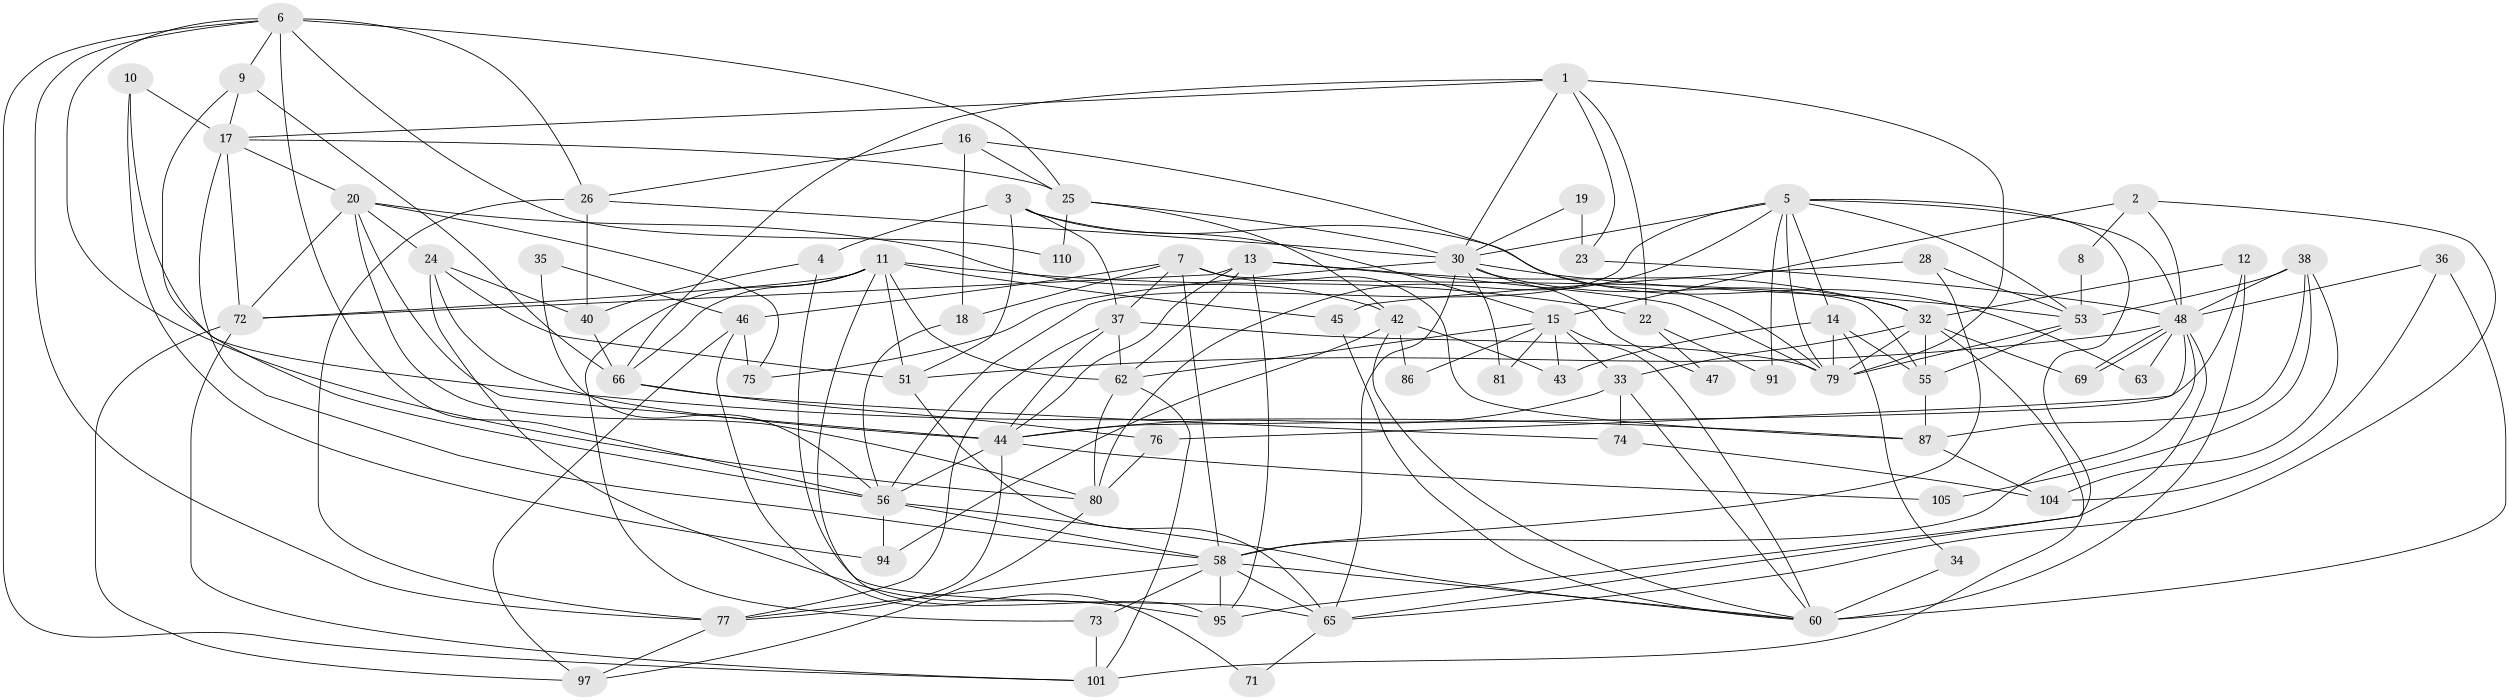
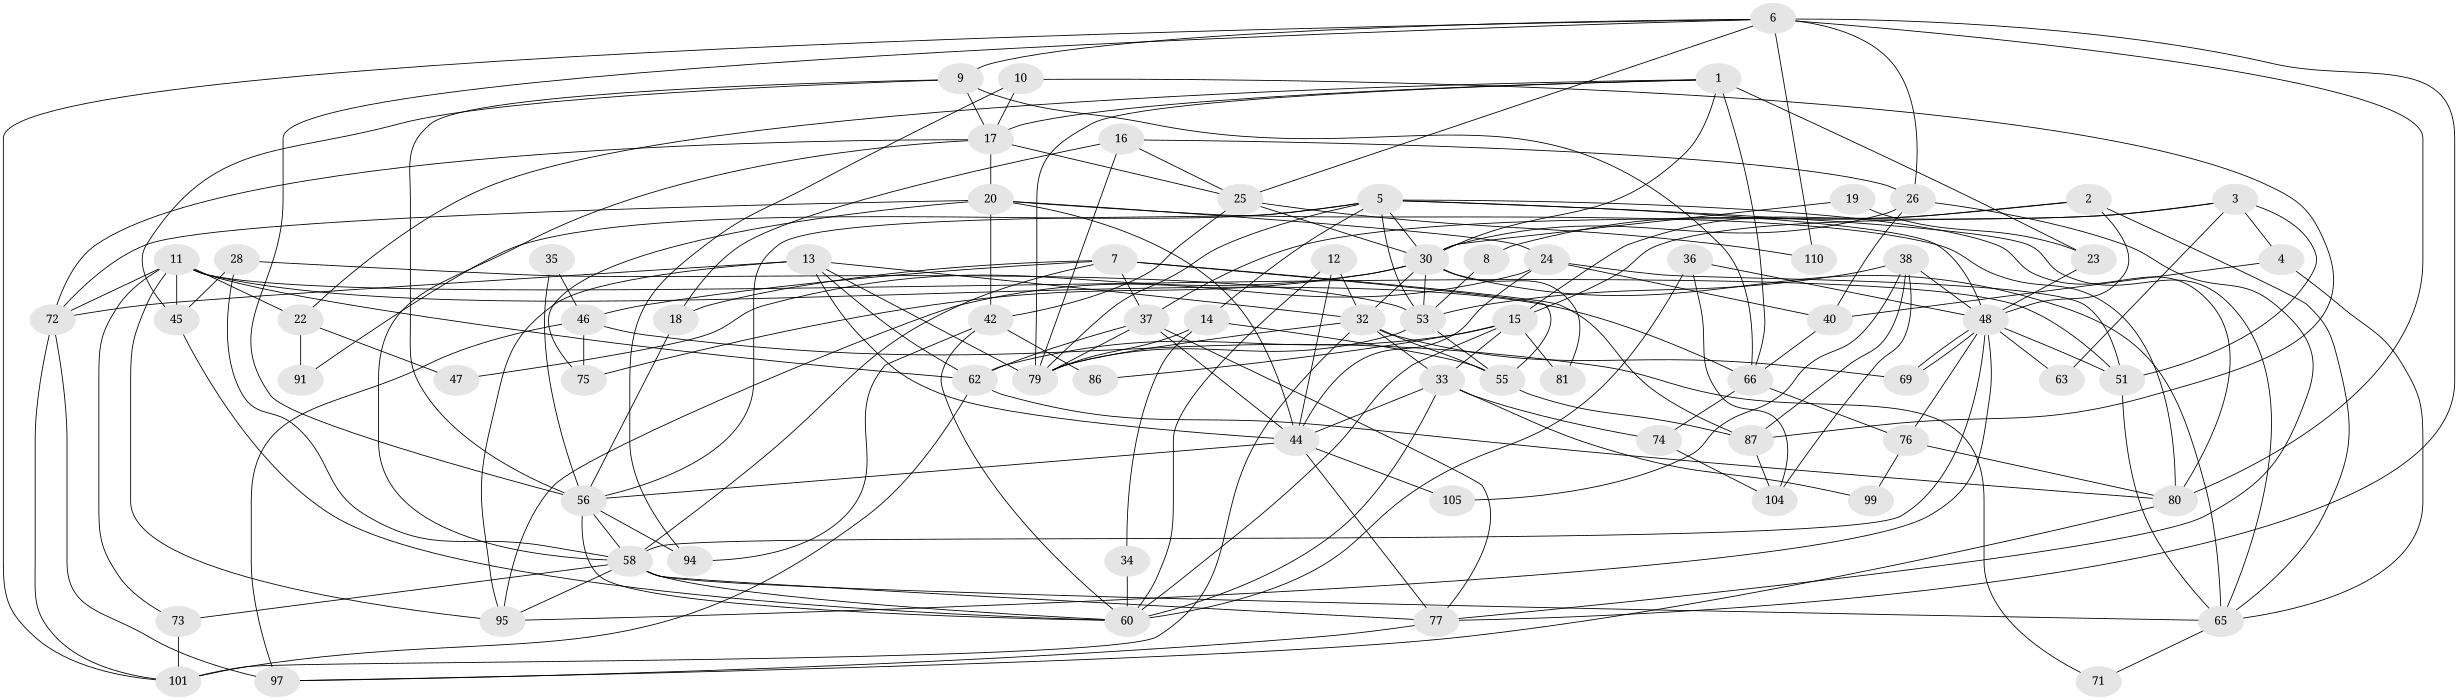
none -> (422, 119)
(1560, 380) -> none
none -> (1871, 501)
